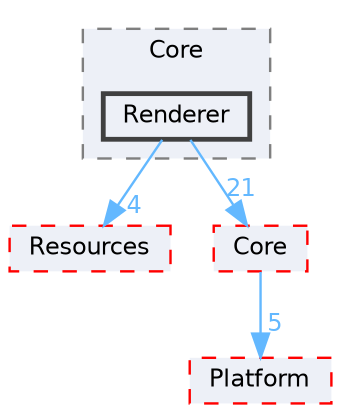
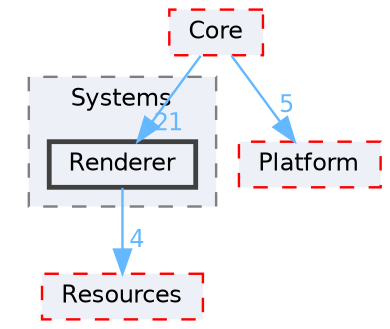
(177, 52) -> (122, 100)
(213, 174) -> (174, 92)
